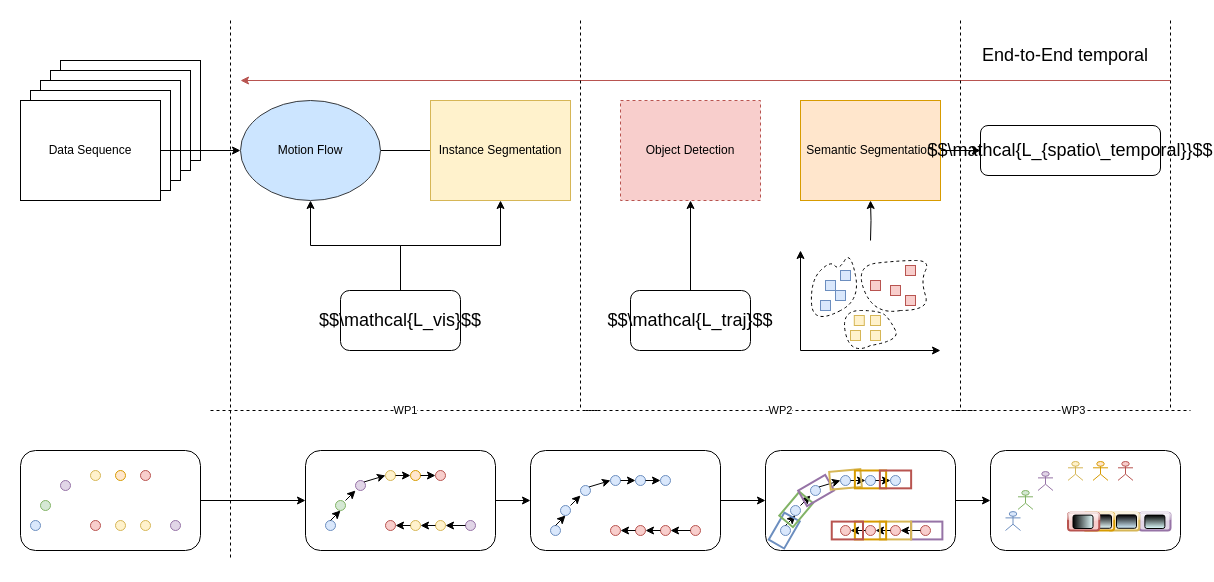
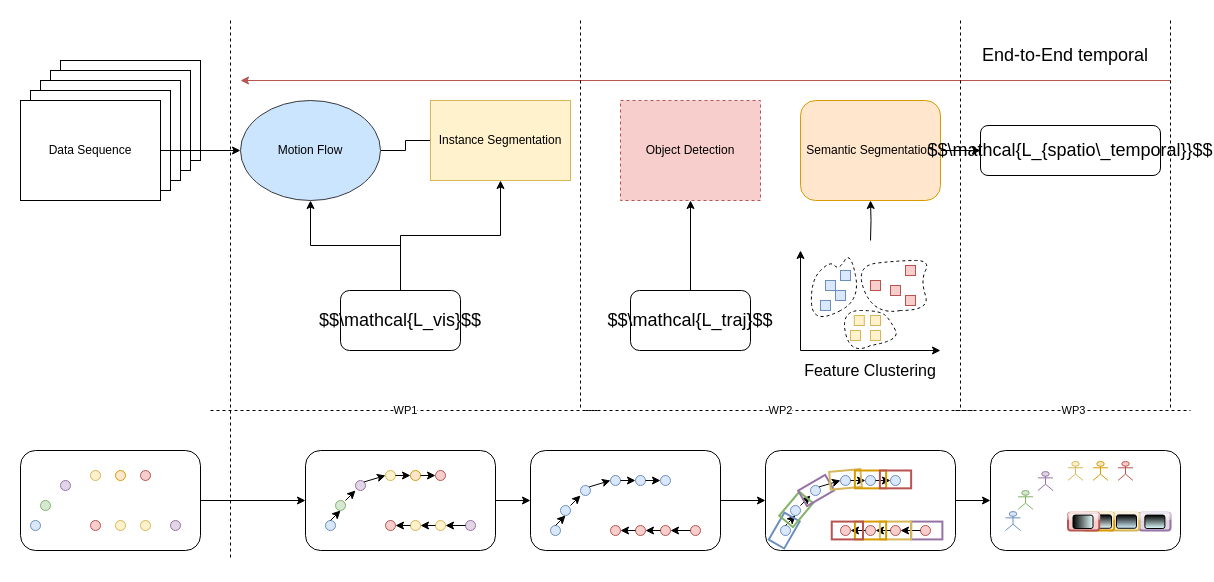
(501, 151) -> (501, 141)
(871, 151) -> (871, 151)
none -> (871, 371)
